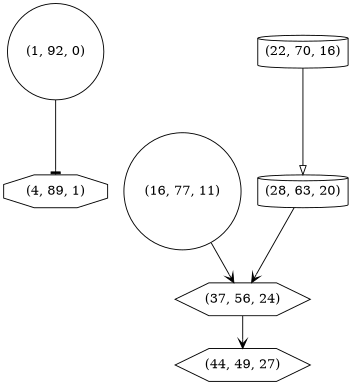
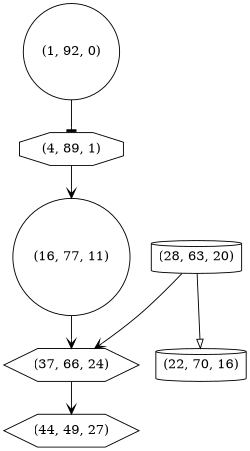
(303, 117) -> (199, 306)
none -> (71, 177)
(243, 299) -> (71, 365)
